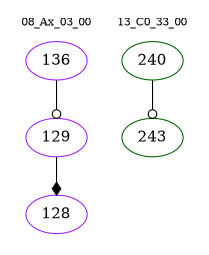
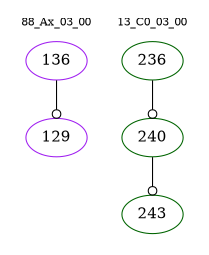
(57, 23) -> (57, 23)
(153, 23) -> (153, 23)
none -> (153, 61)
(57, 214) -> none
